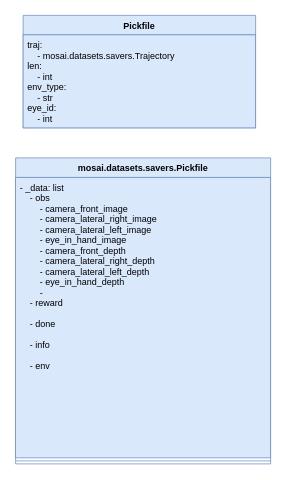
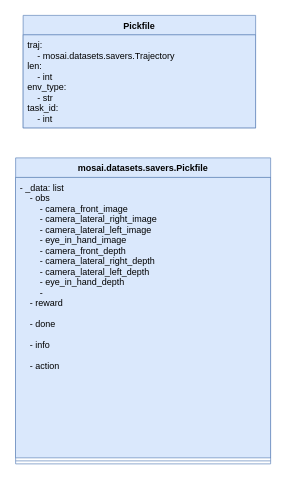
(38, 45) -> (38, 45)
(46, 188) -> (46, 188)
